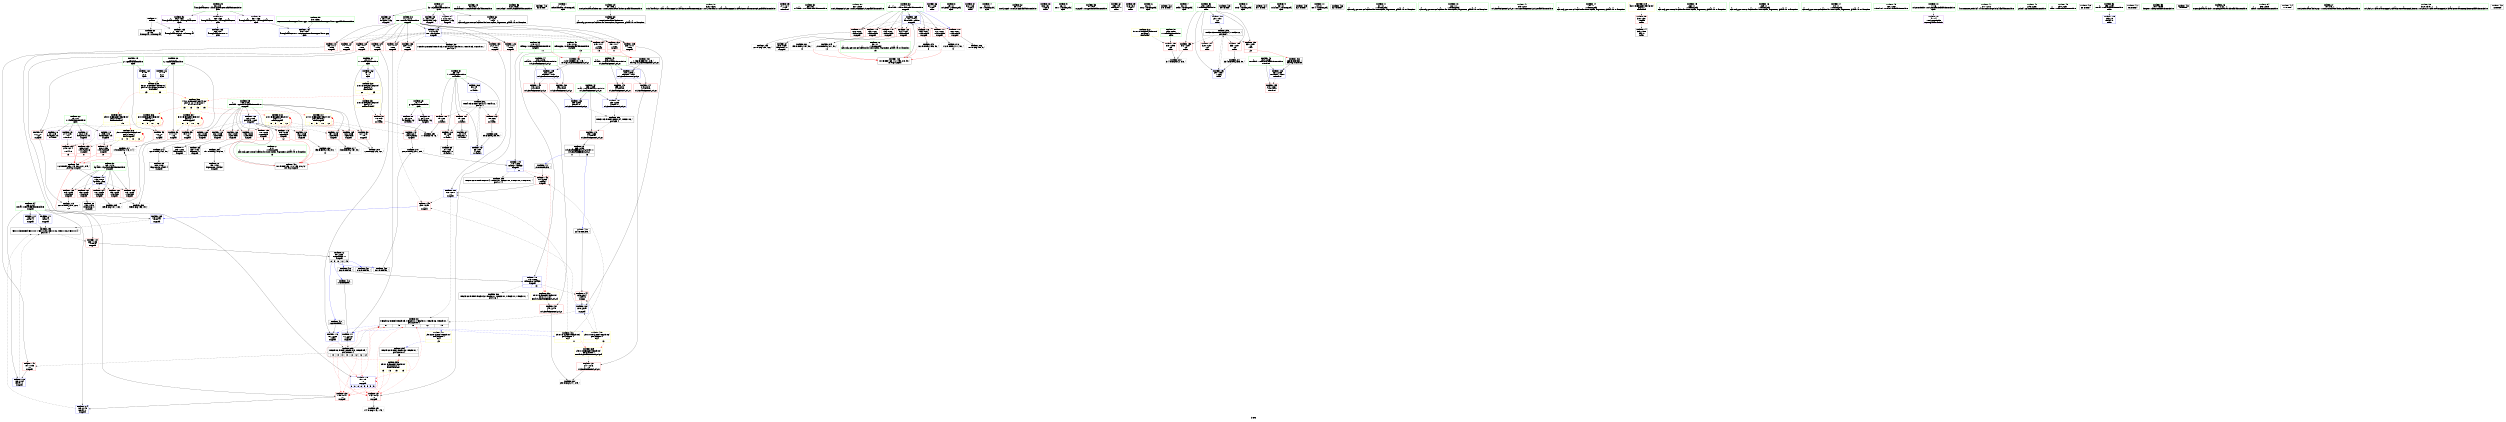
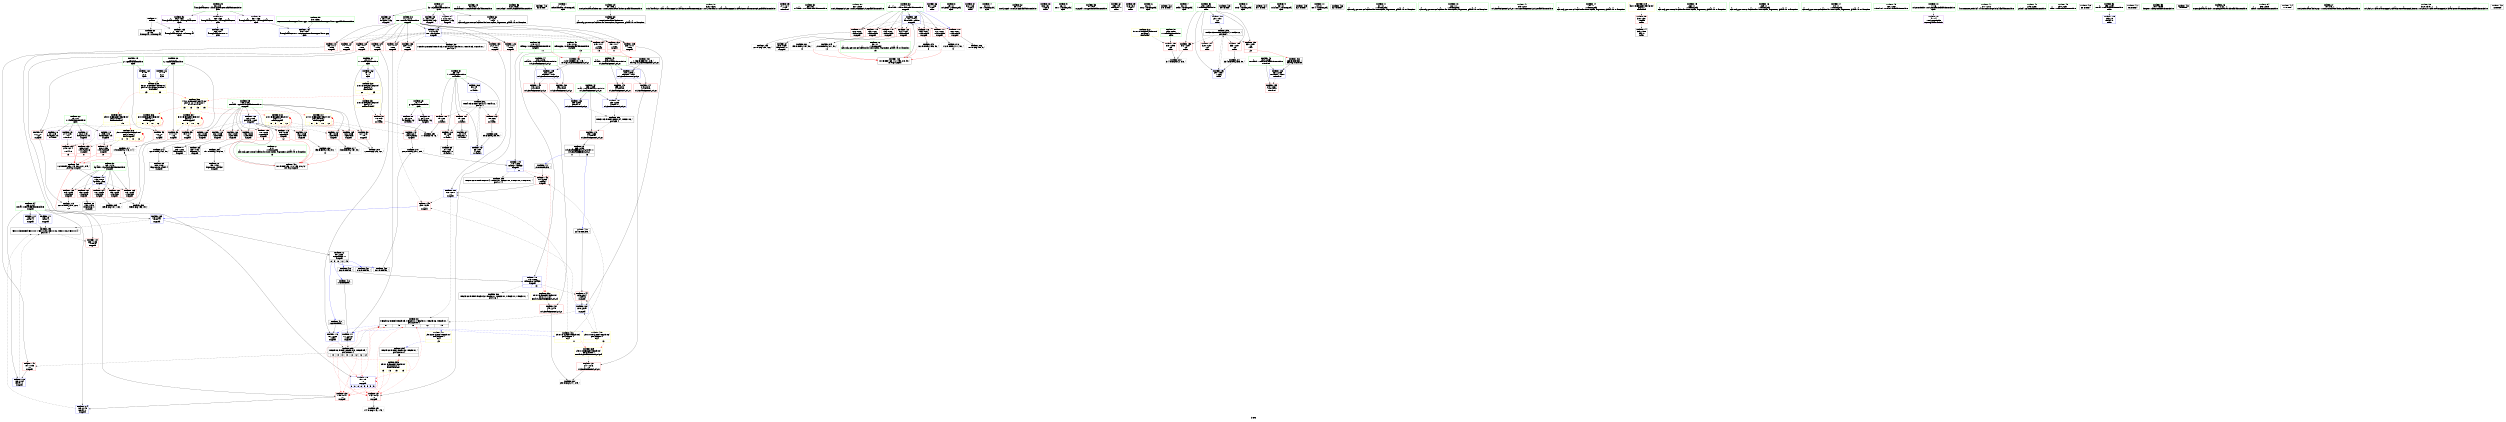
(214, 250) -> (246, 238)
(582, 299) -> (582, 299)
